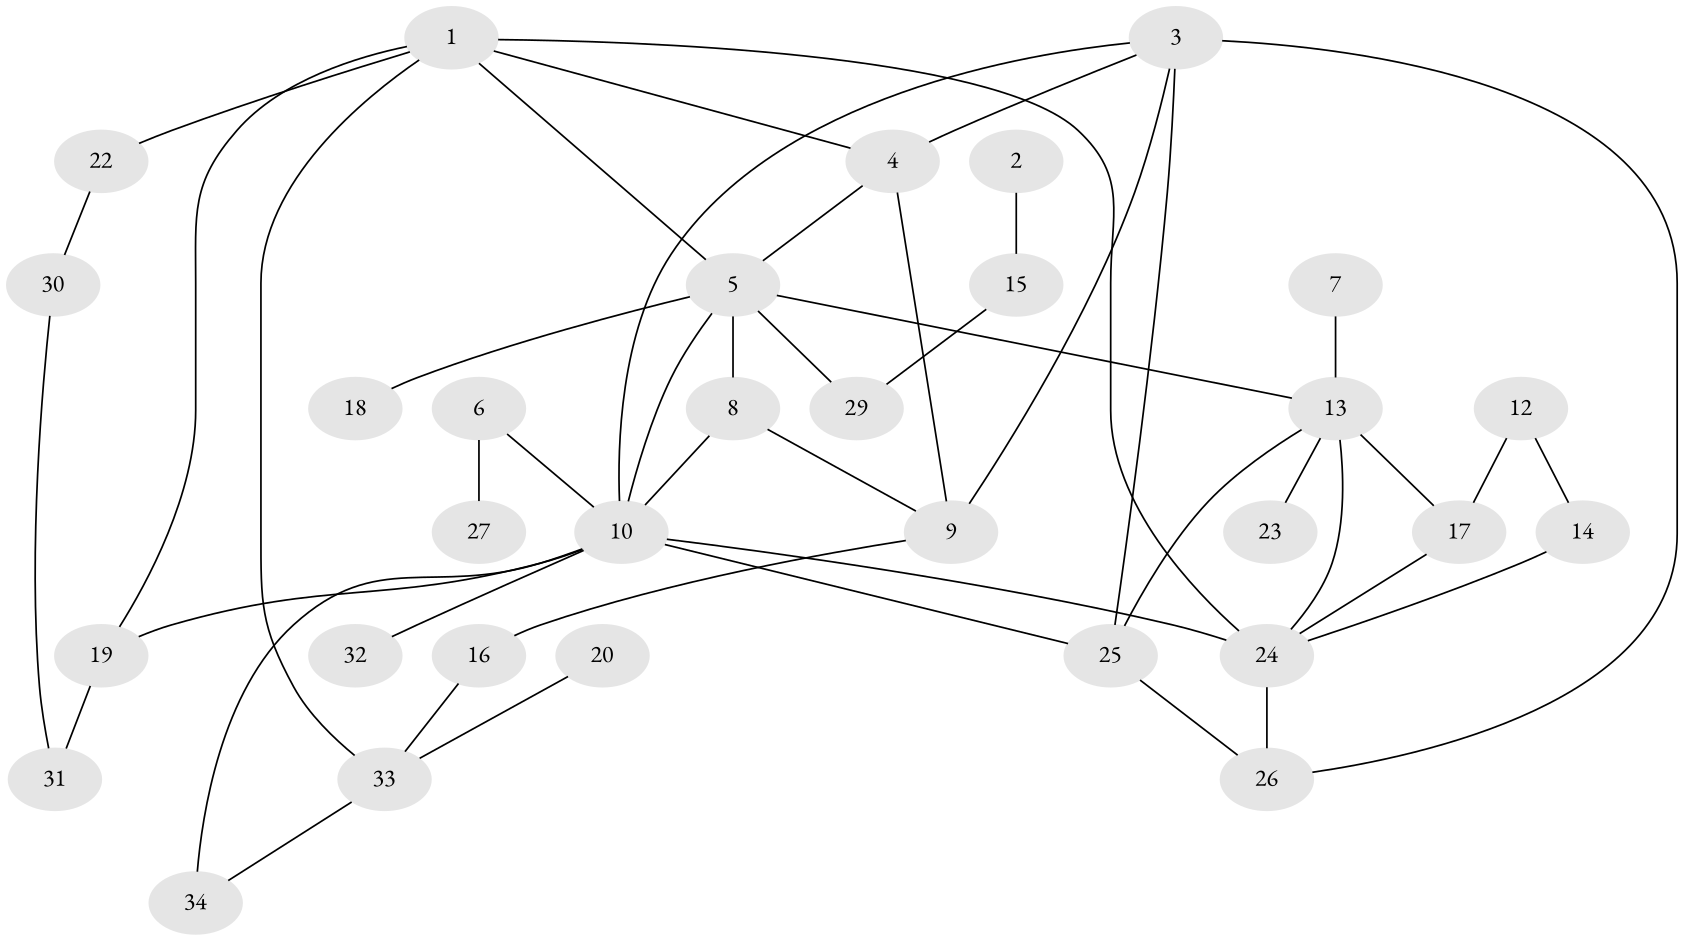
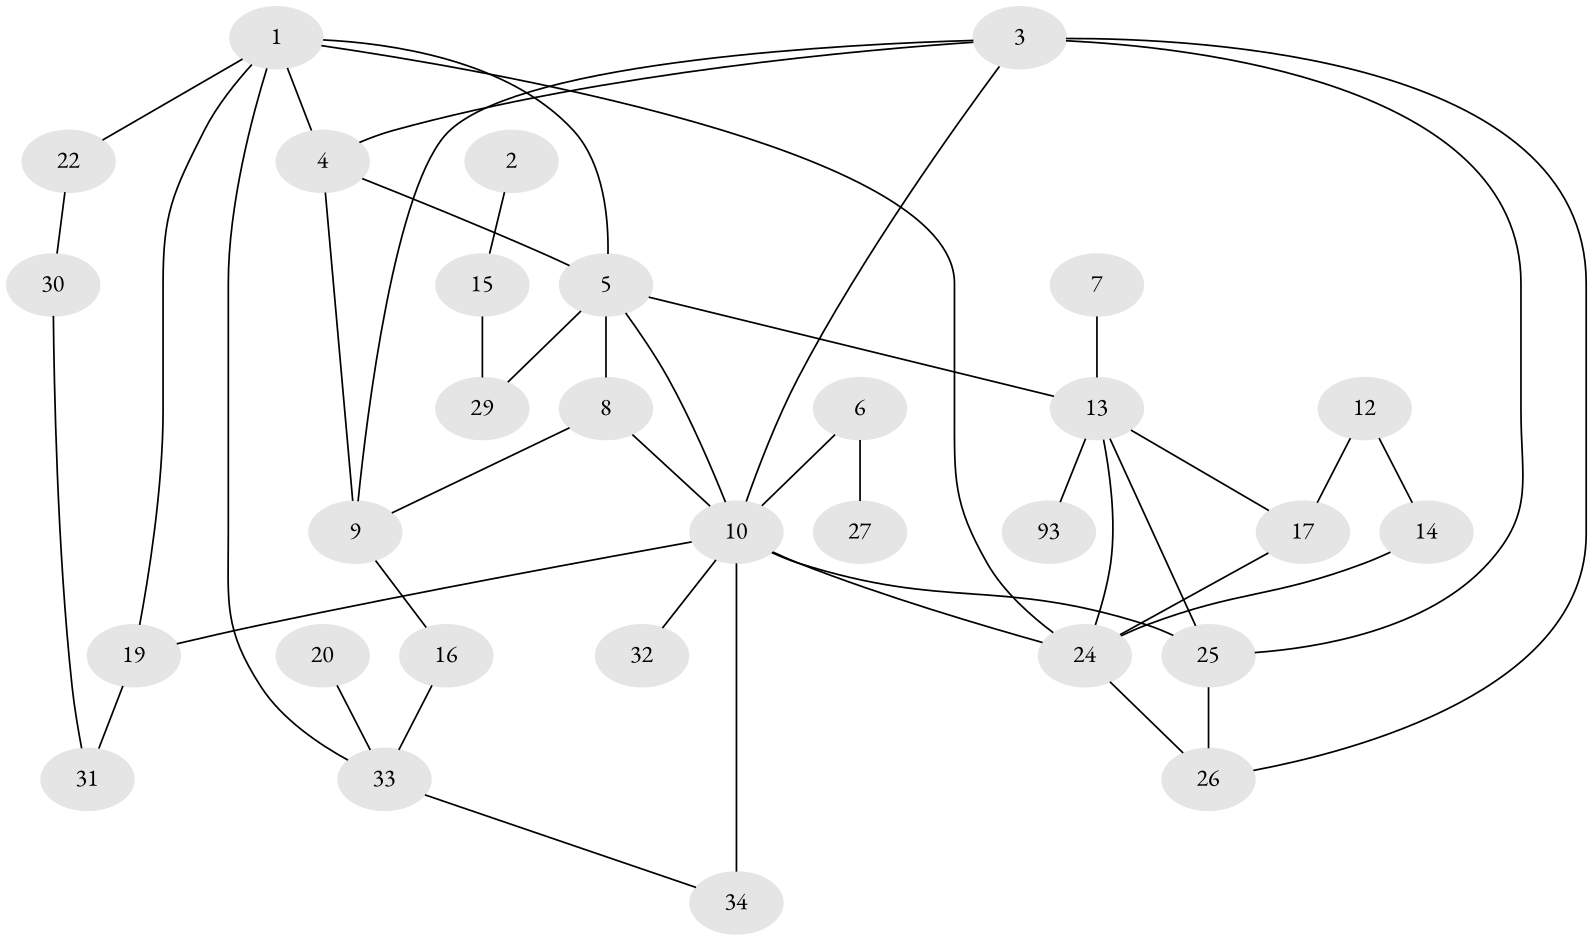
(355, 409) -> none
(1270, 532) -> (1049, 532)
